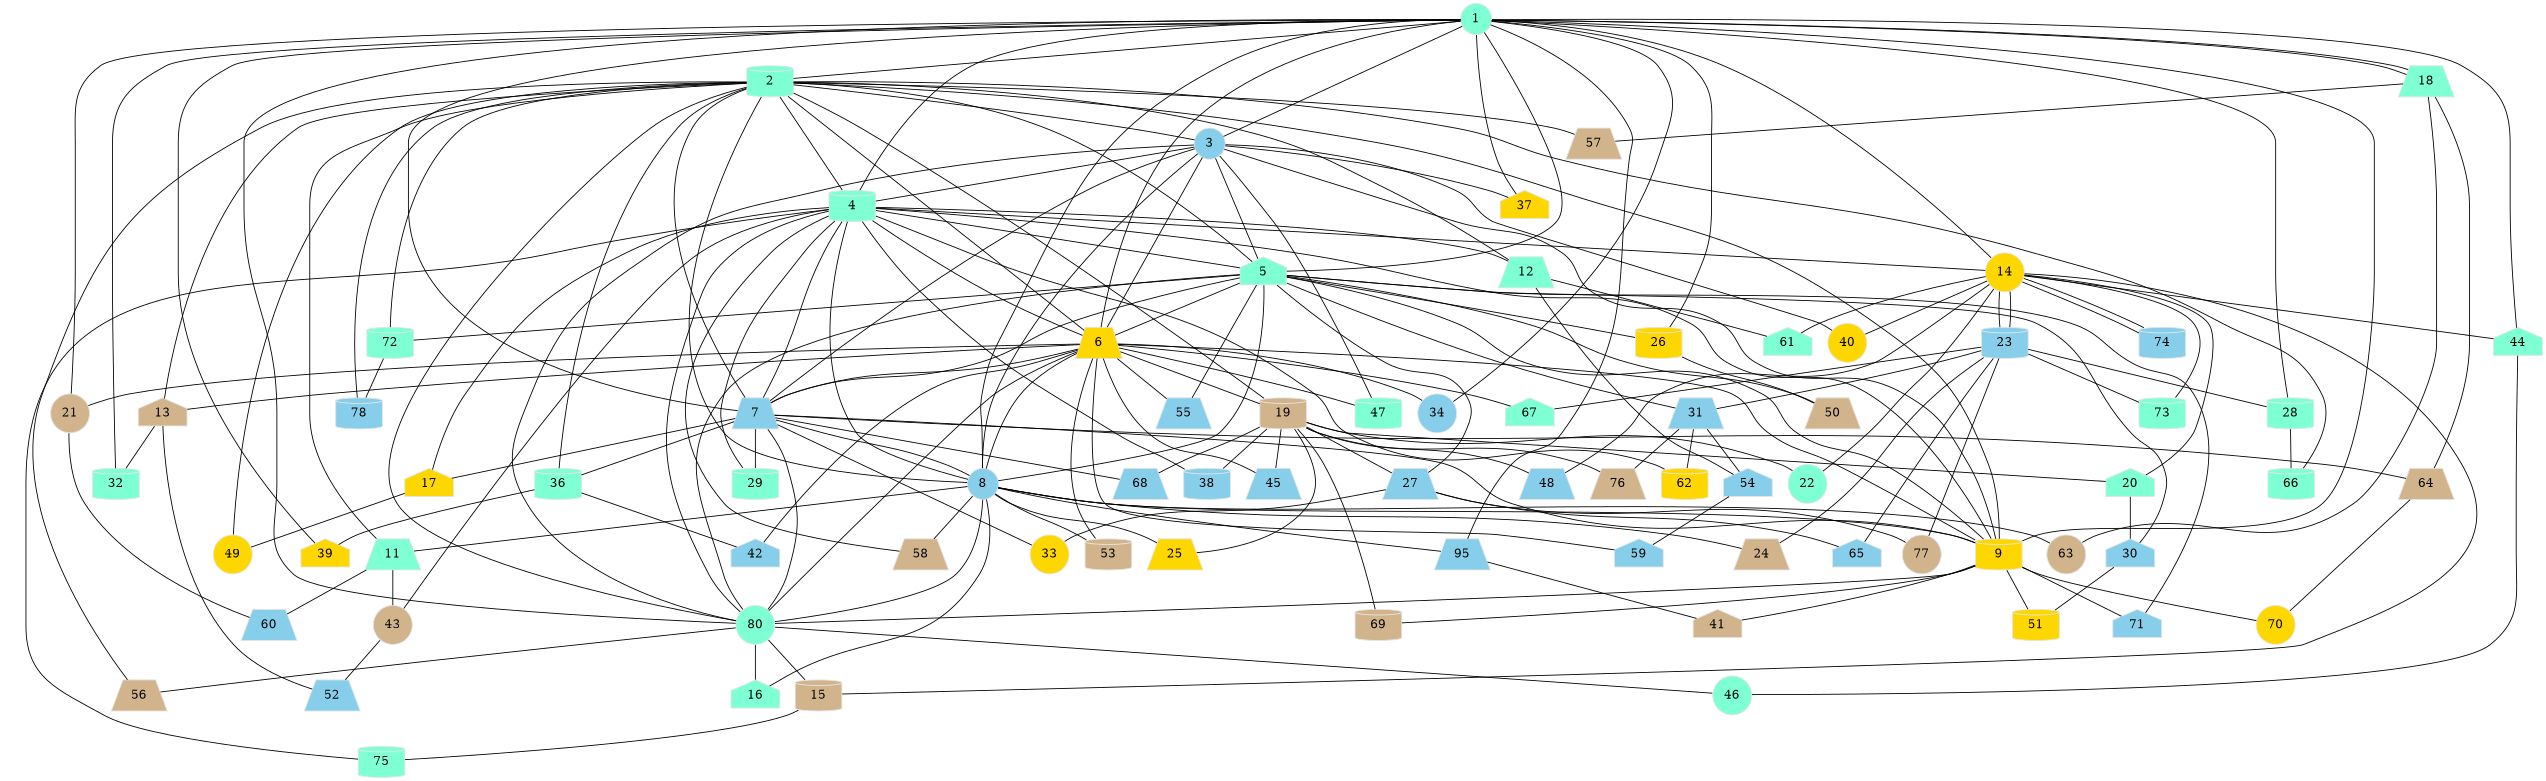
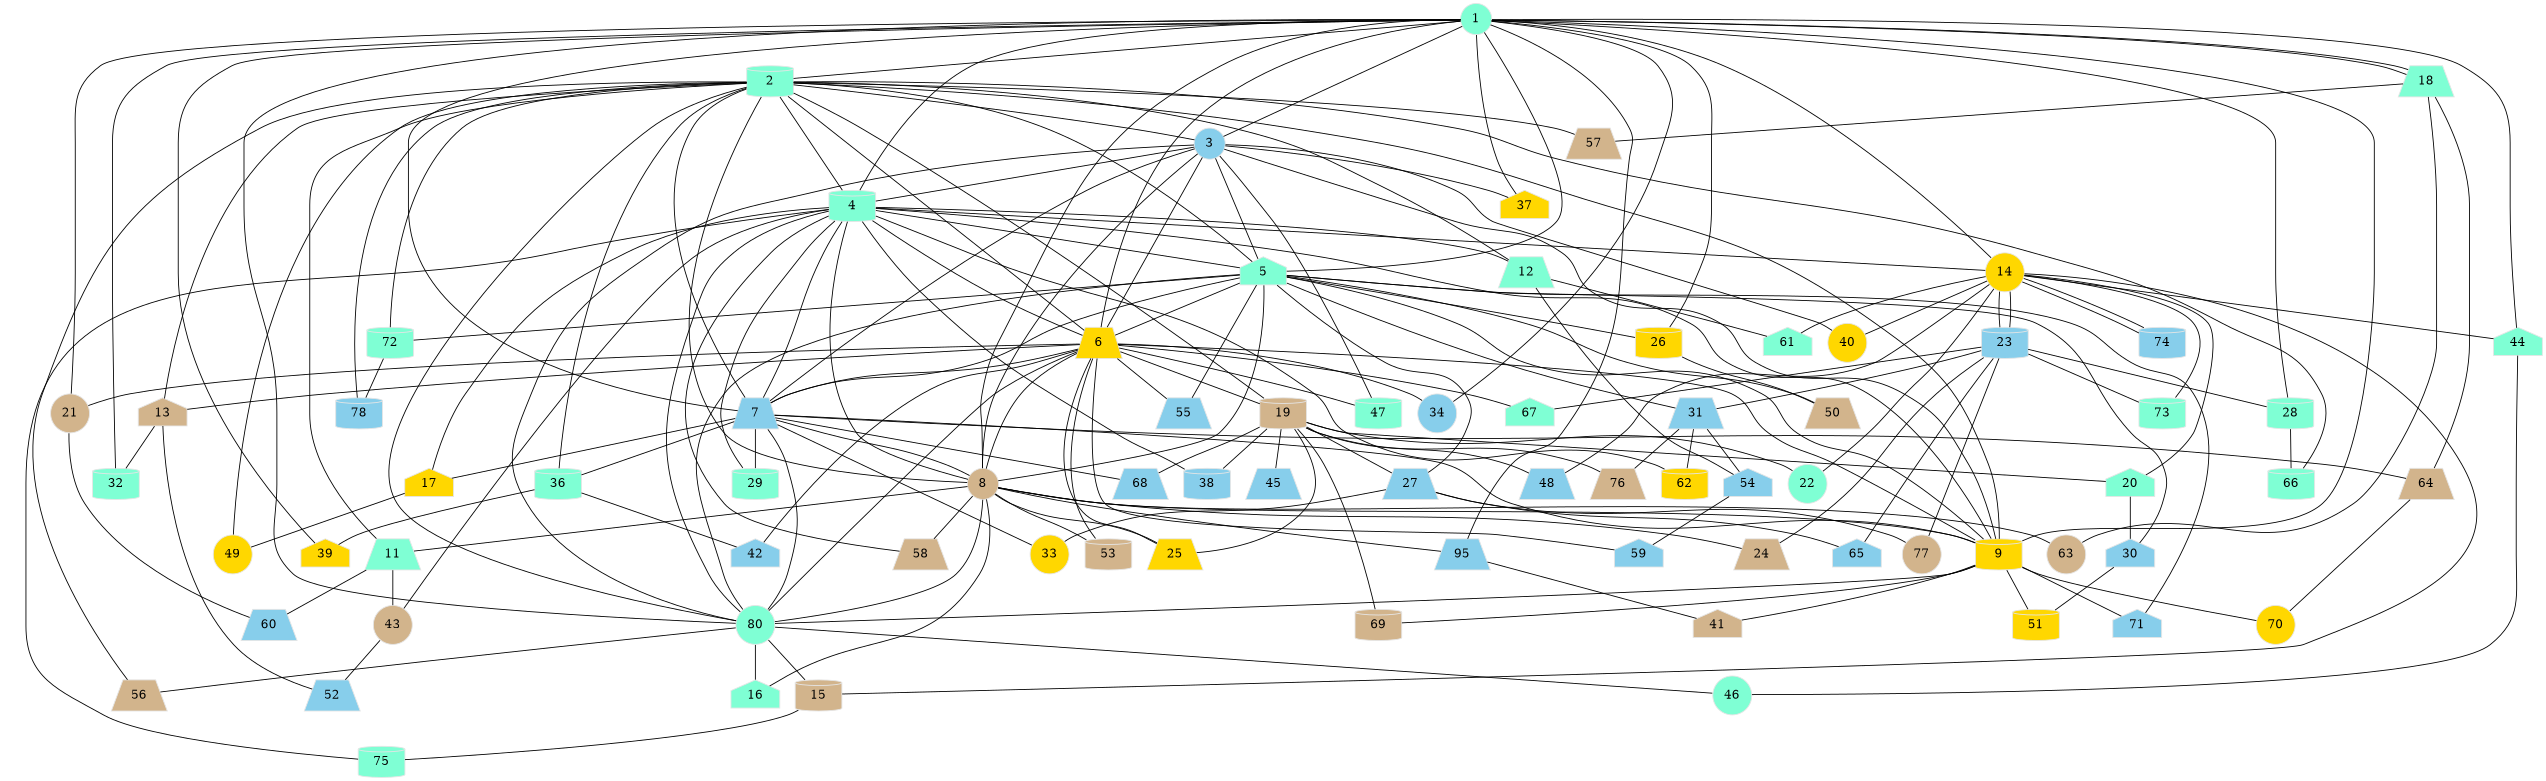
(1159, 441) -> (1066, 476)
(983, 484) -> (983, 484)
